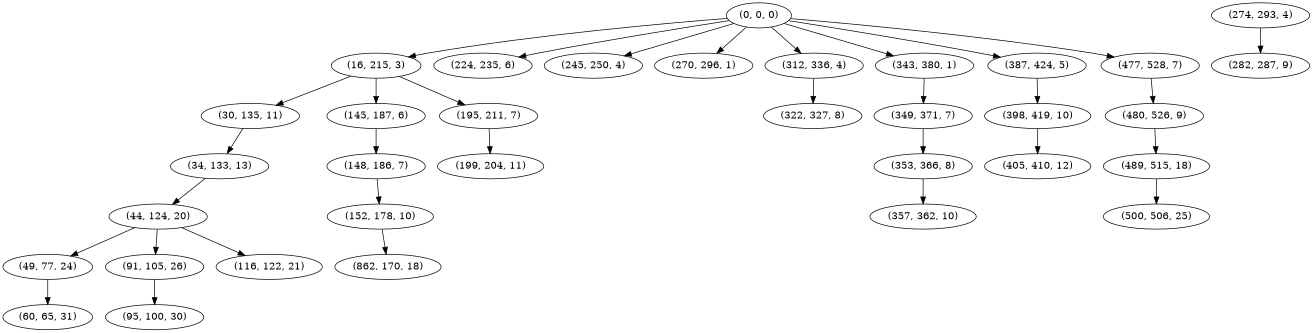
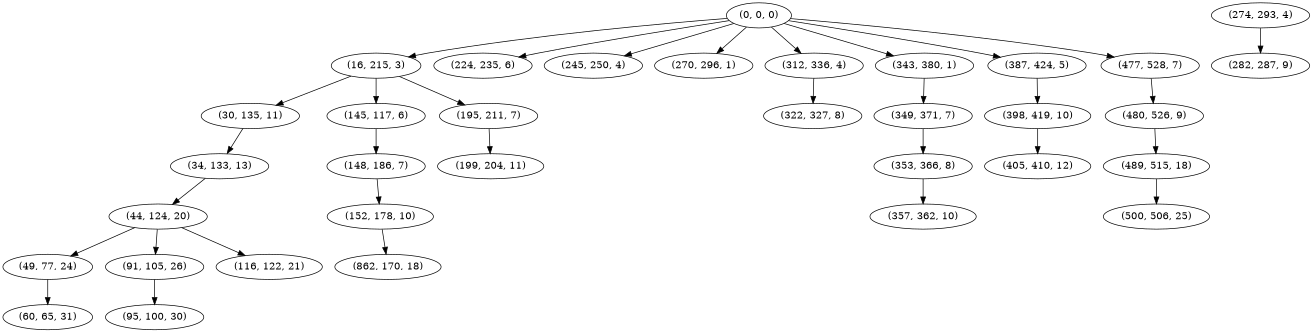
(376, 116) -> (376, 116)
